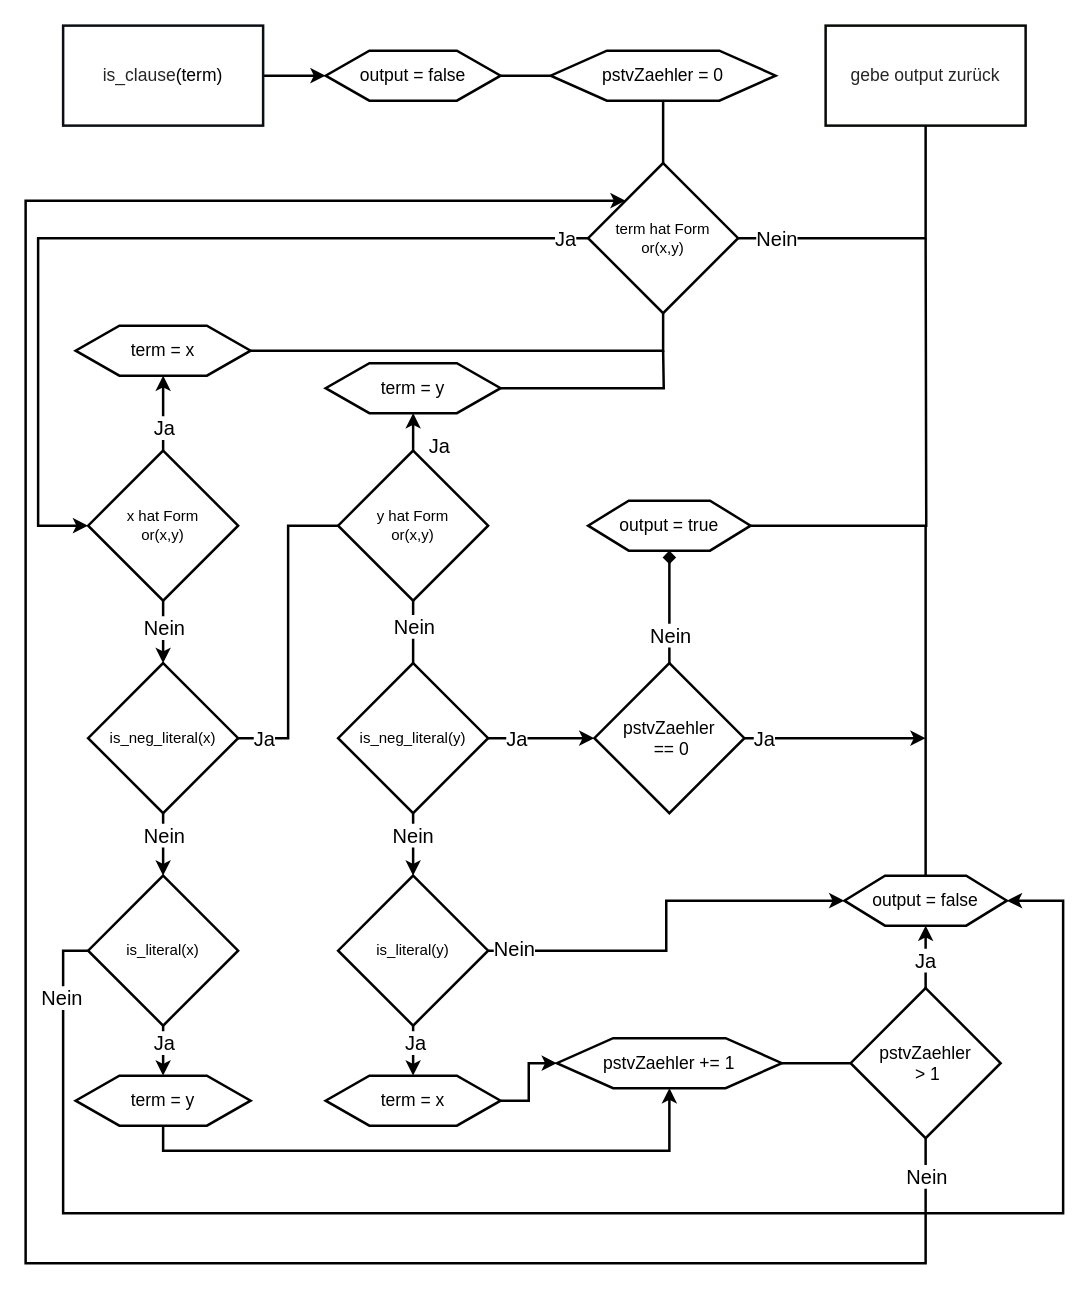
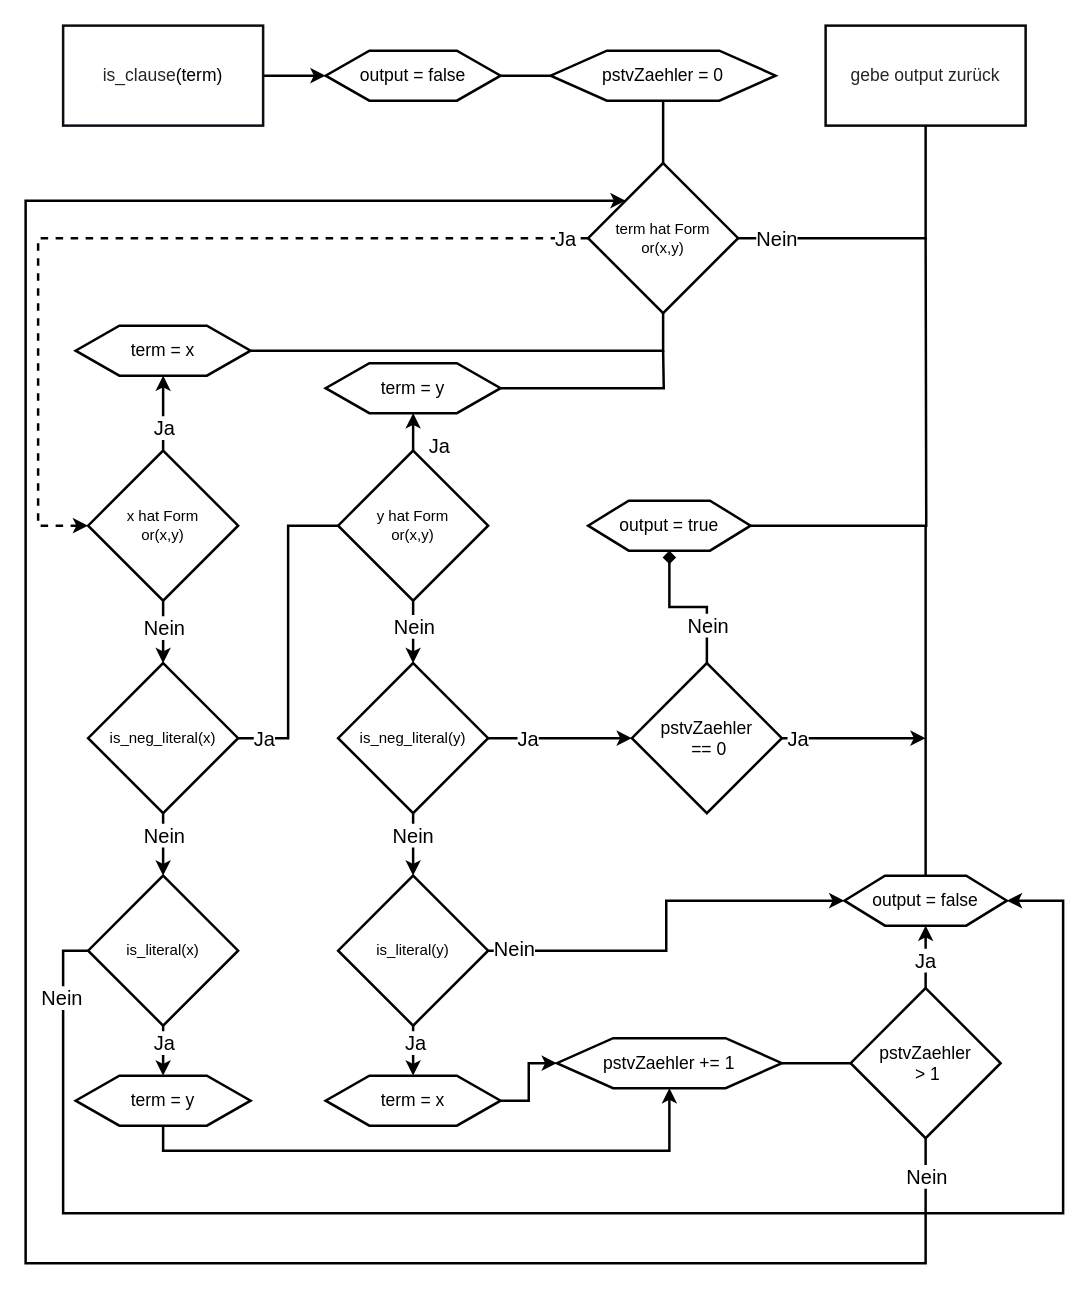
(136, 238) -> (136, 238)
(413, 654) -> (413, 650)
(669, 738) -> (707, 738)
